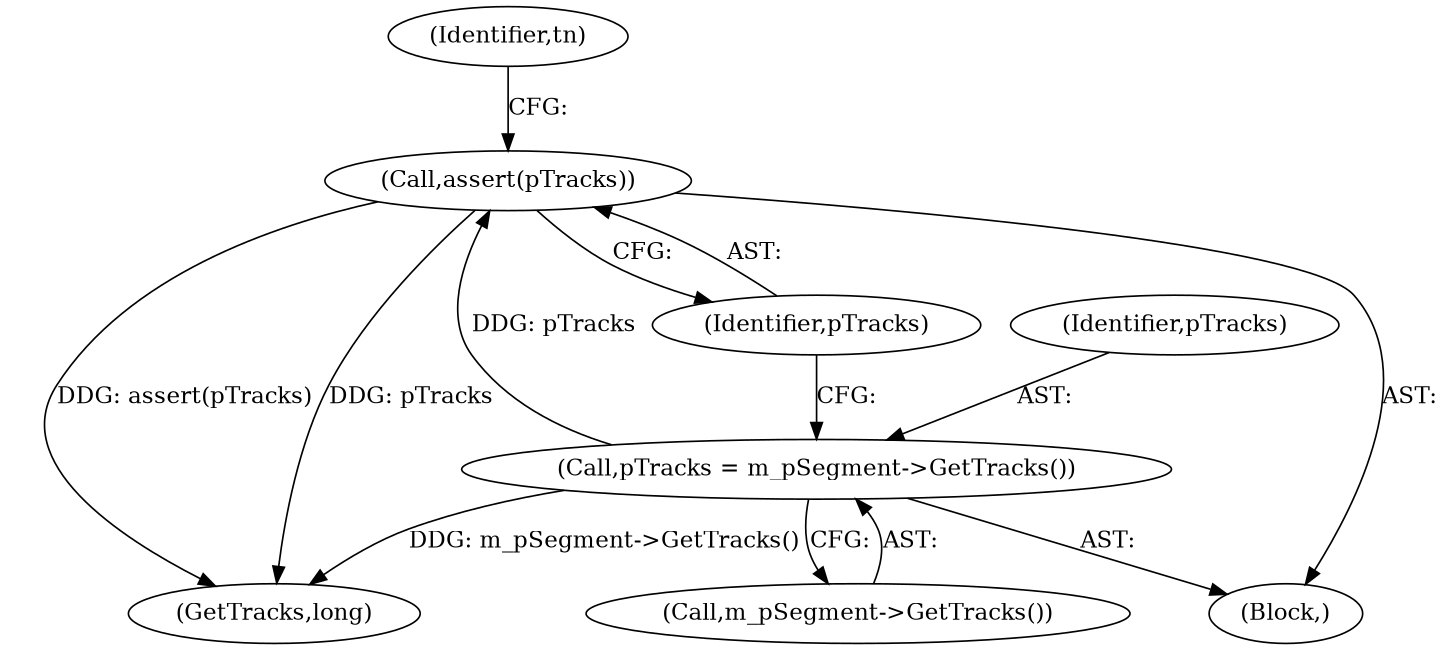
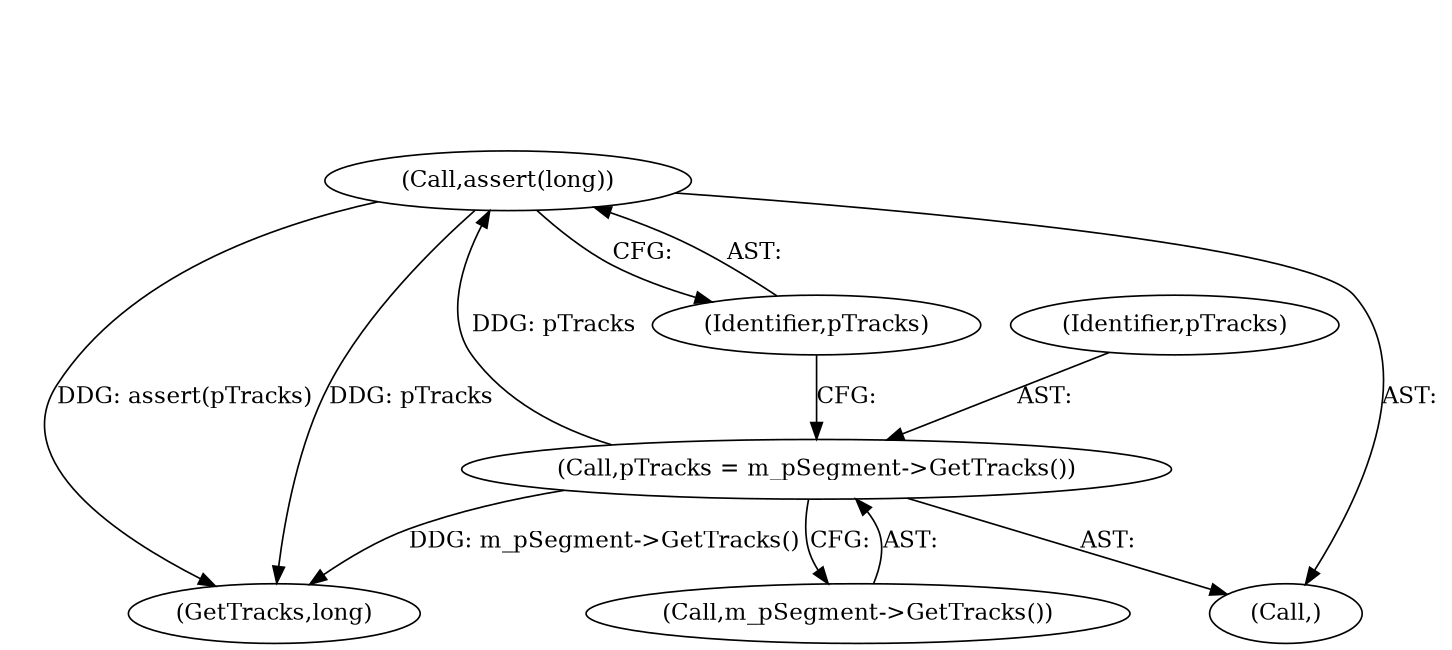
(508, 36) -> none
(508, 181) -> (508, 181)
(1286, 614) -> (1286, 614)
